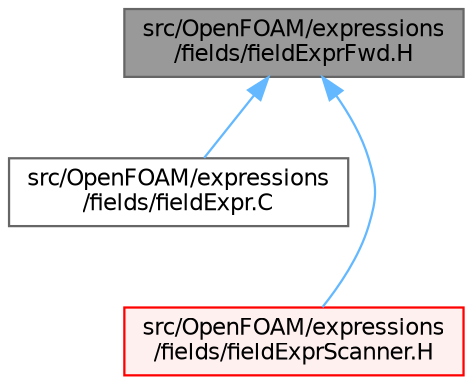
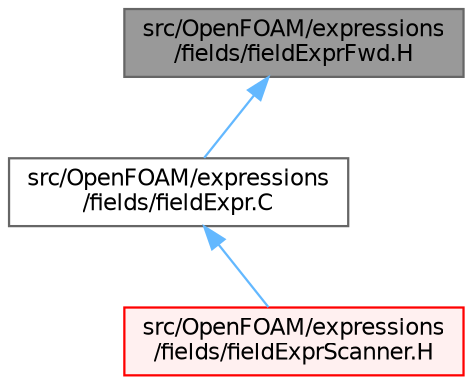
(374, 204) -> (244, 276)
